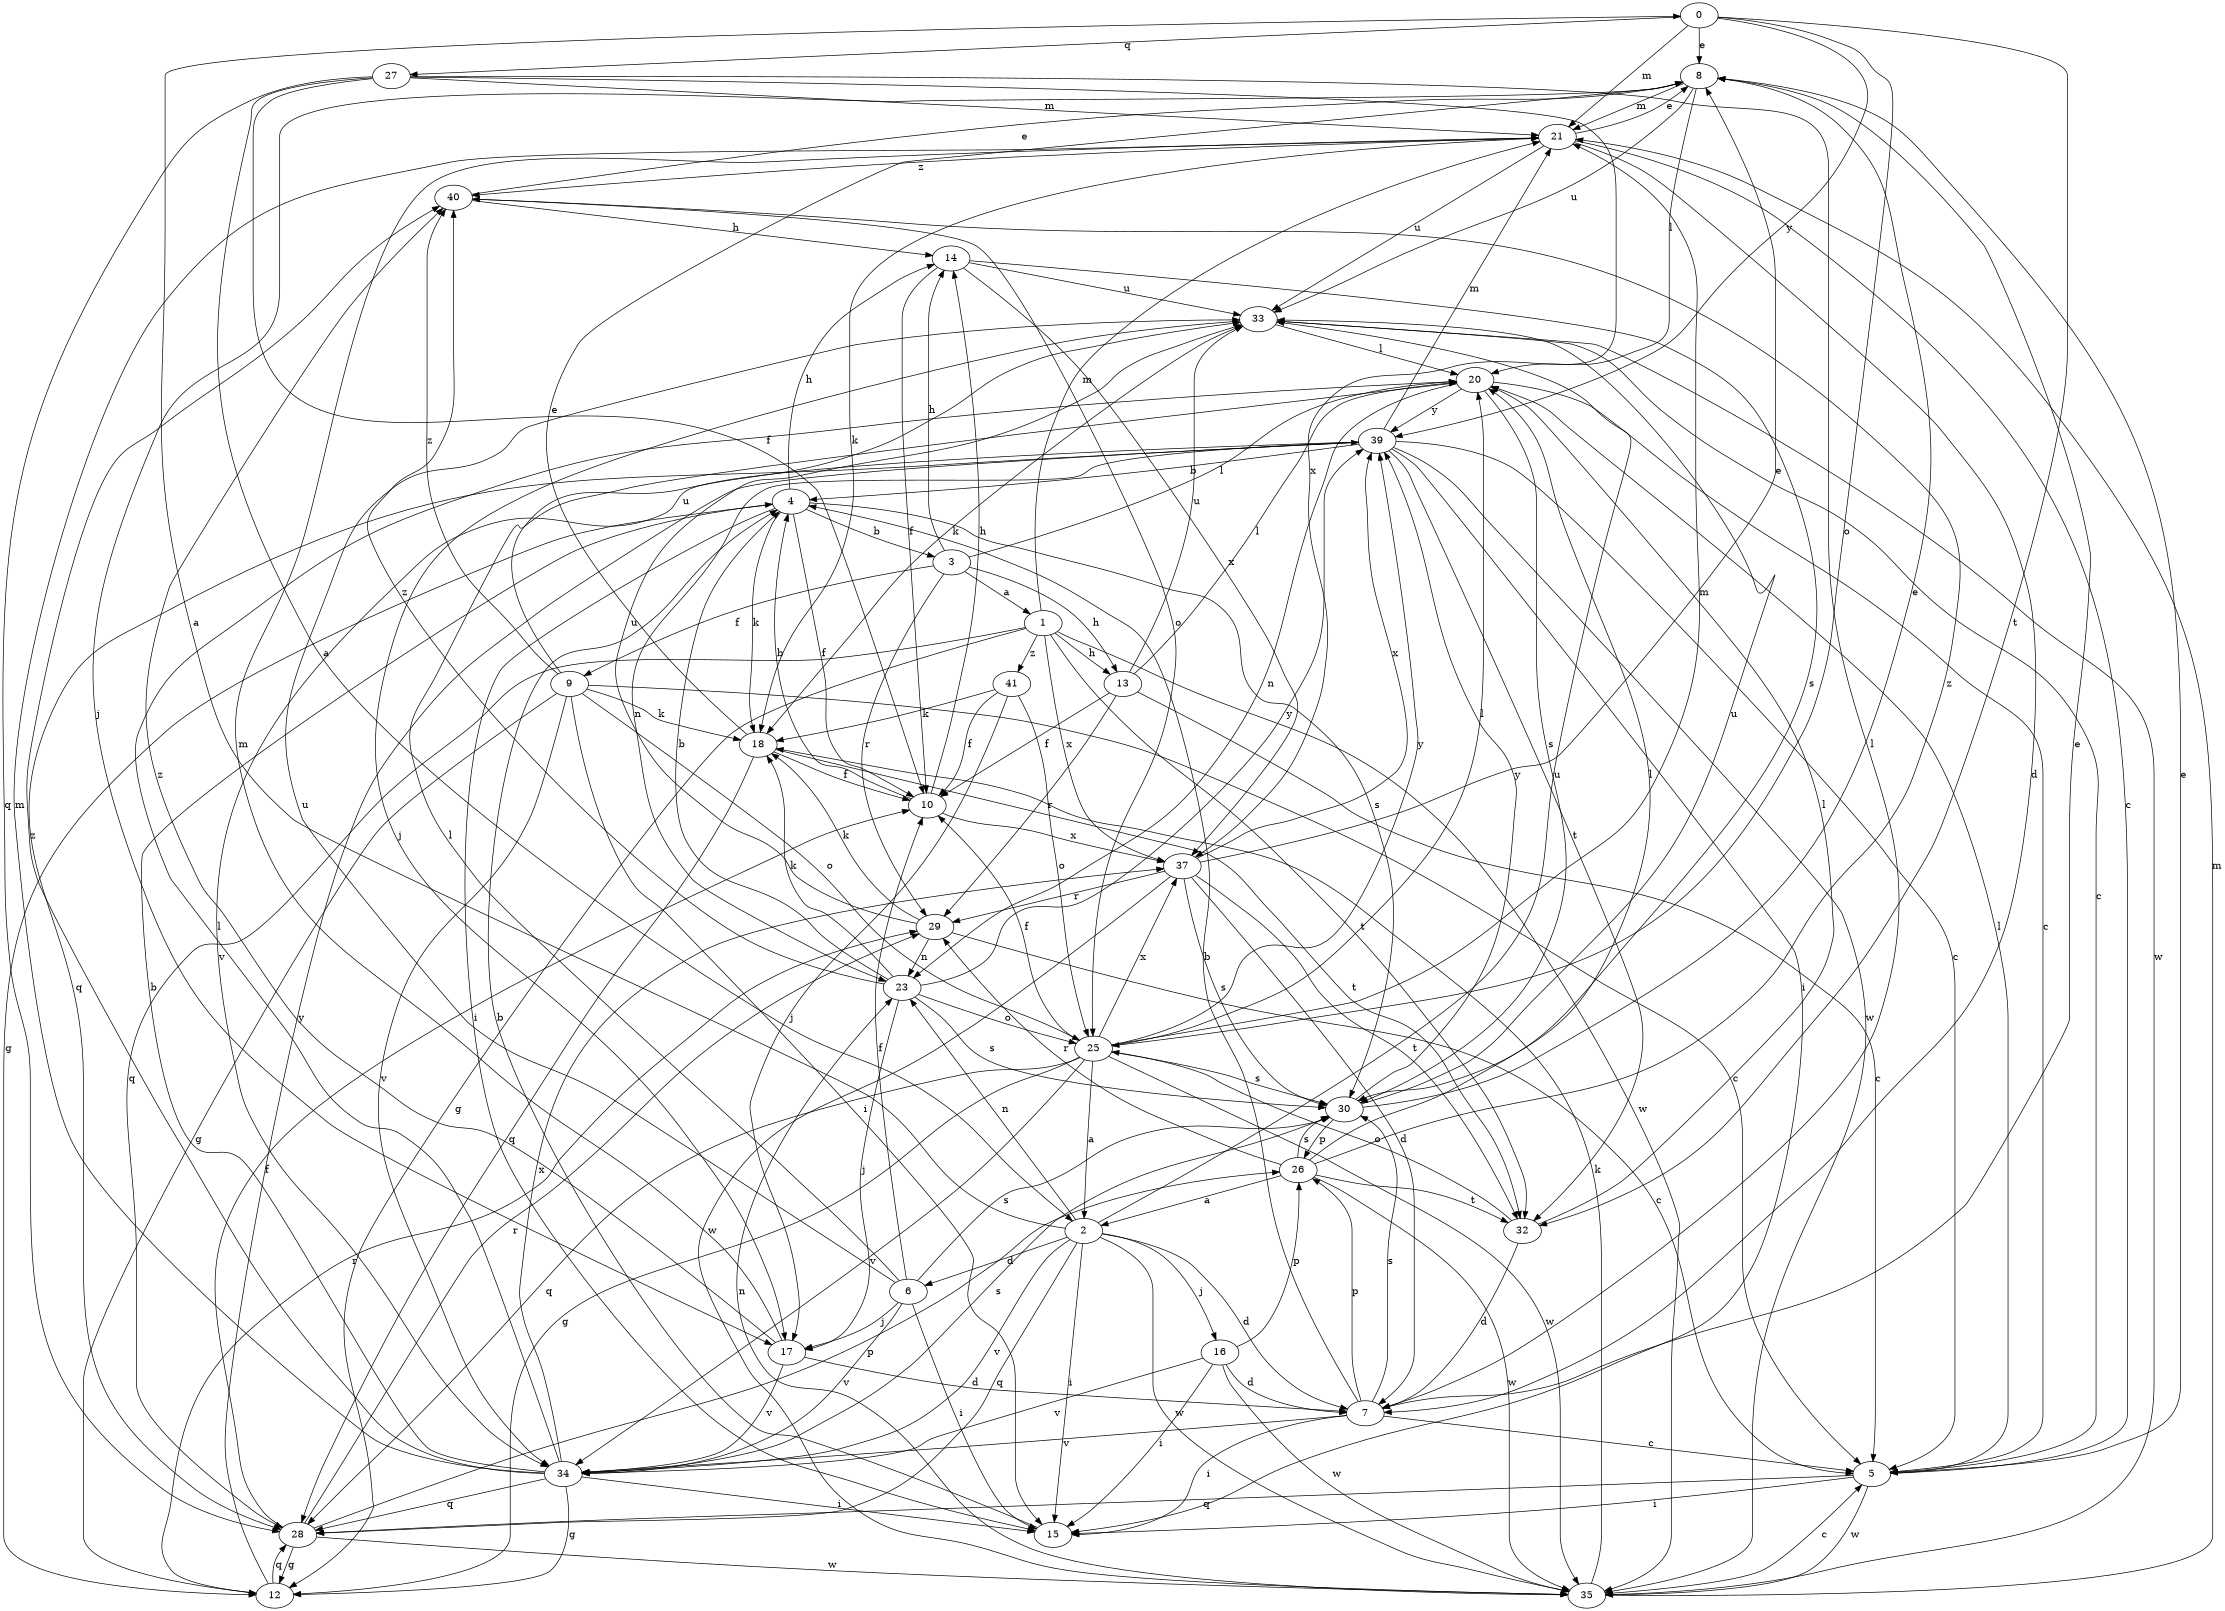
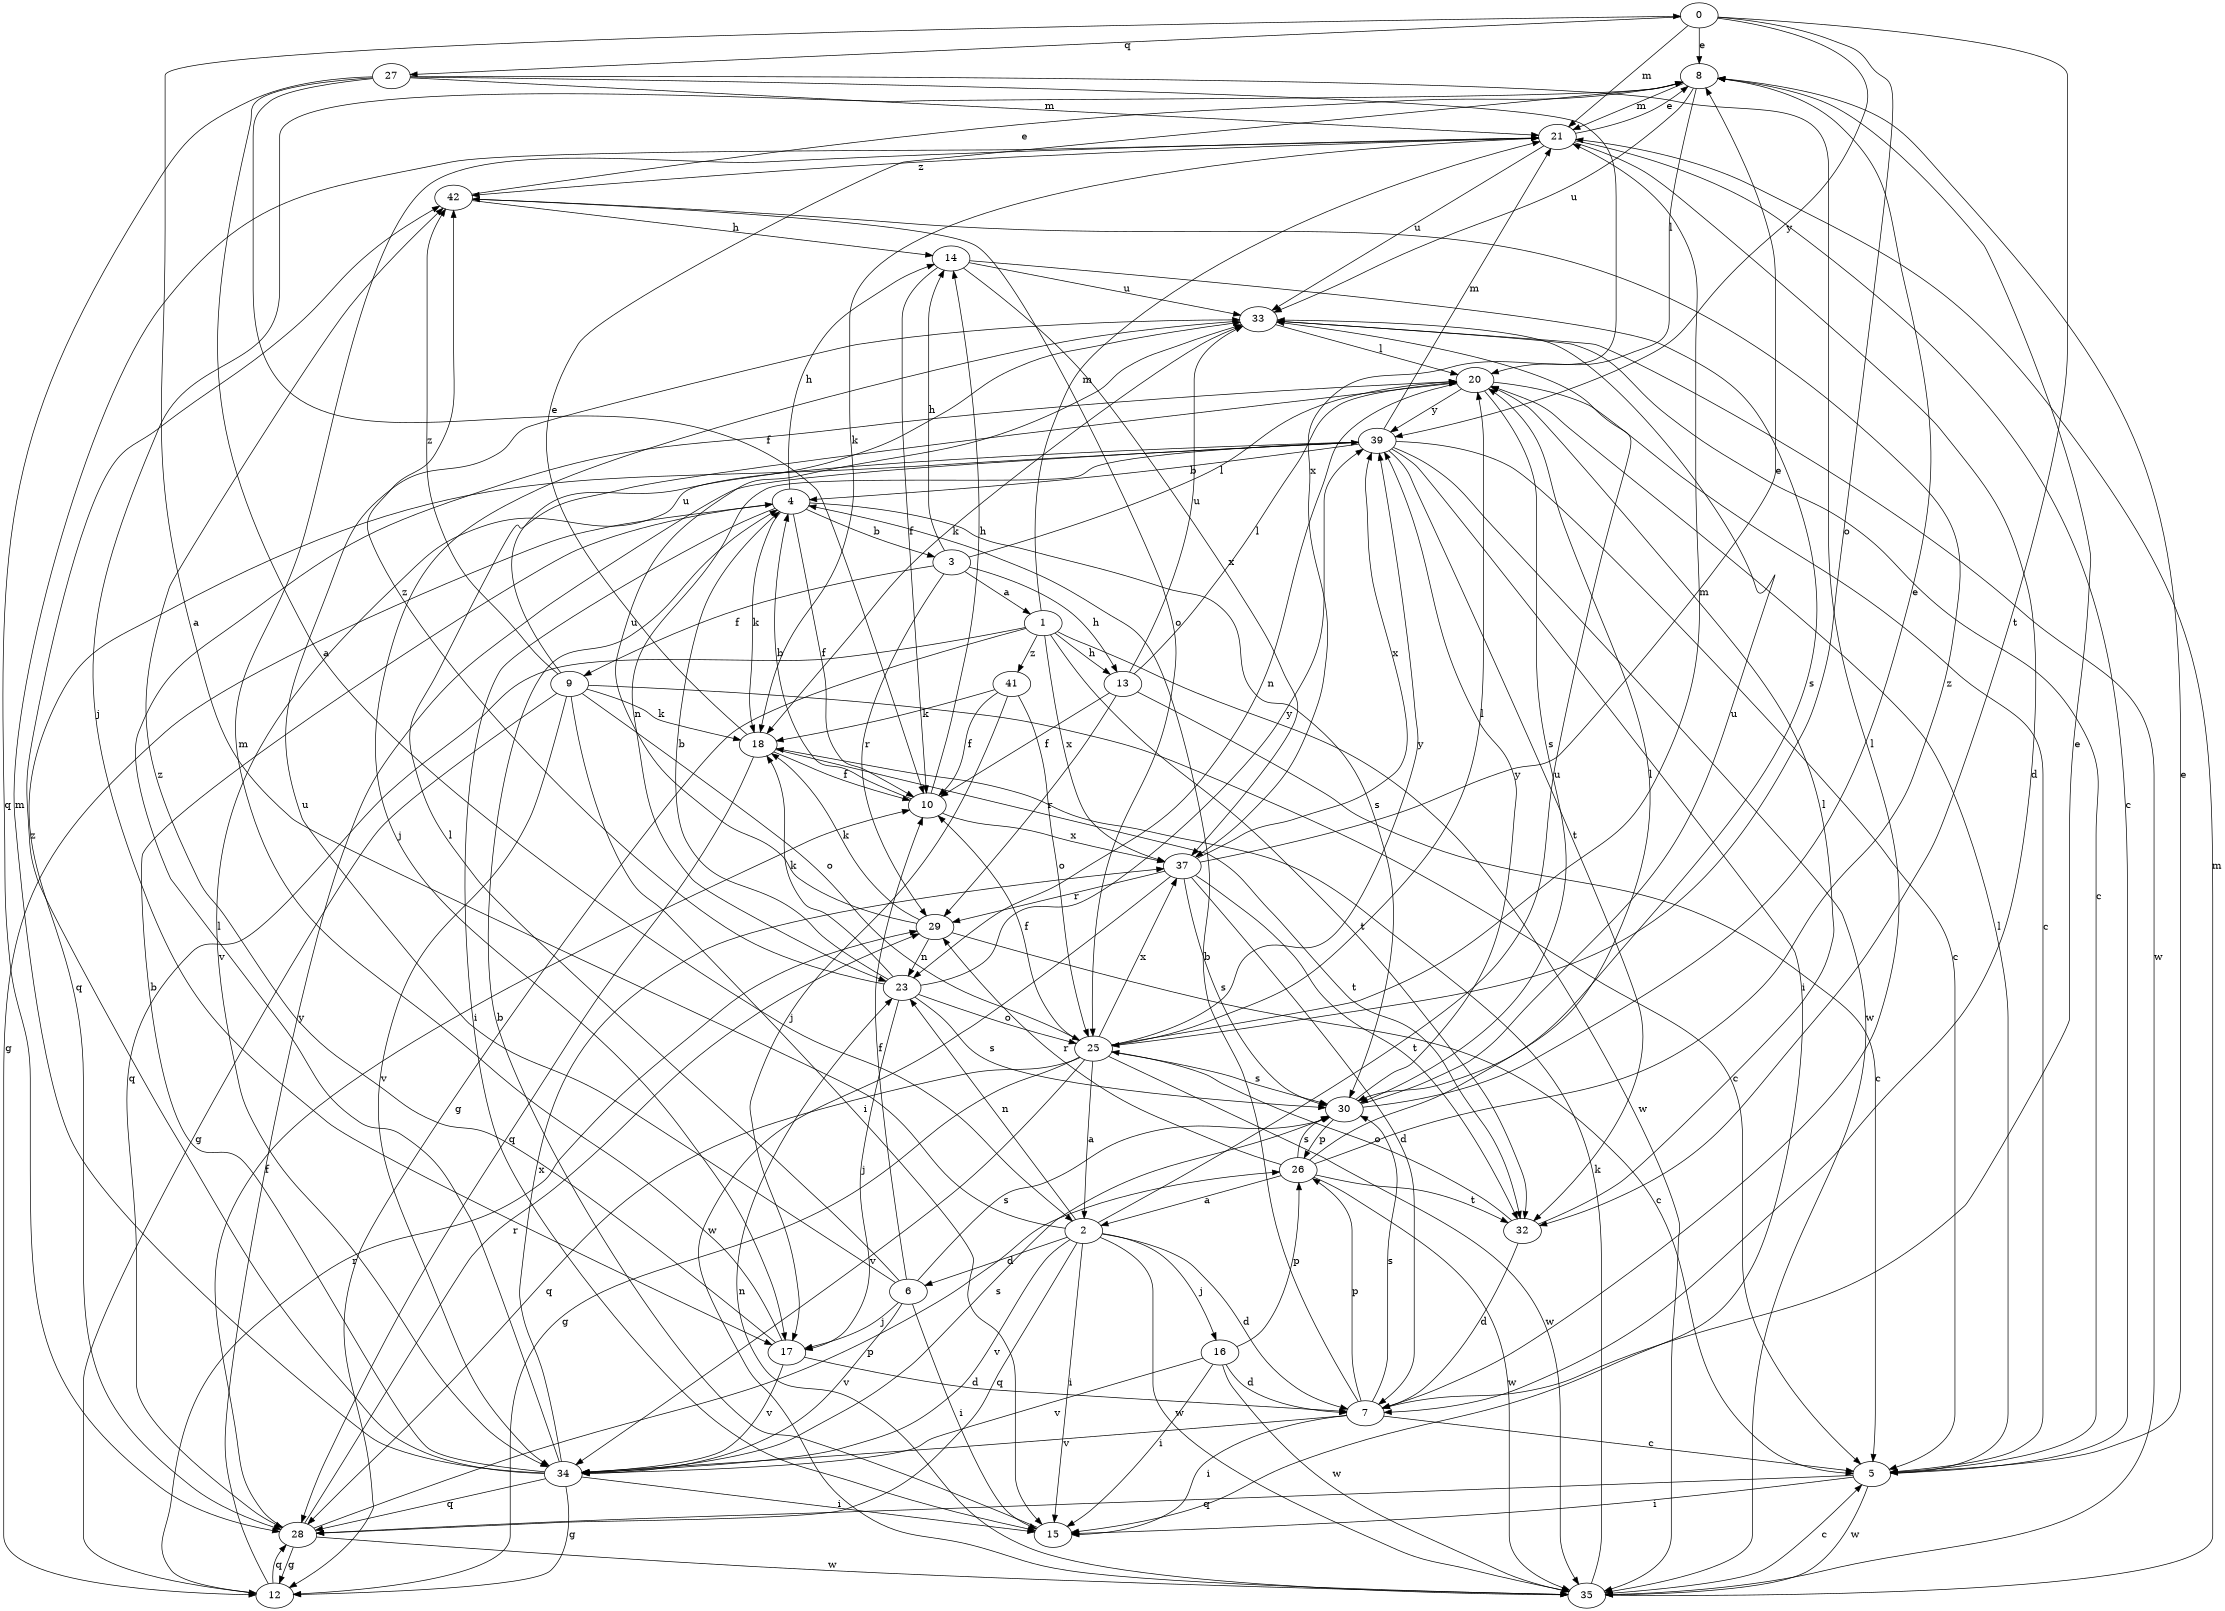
(454, 198) -> (454, 198)
